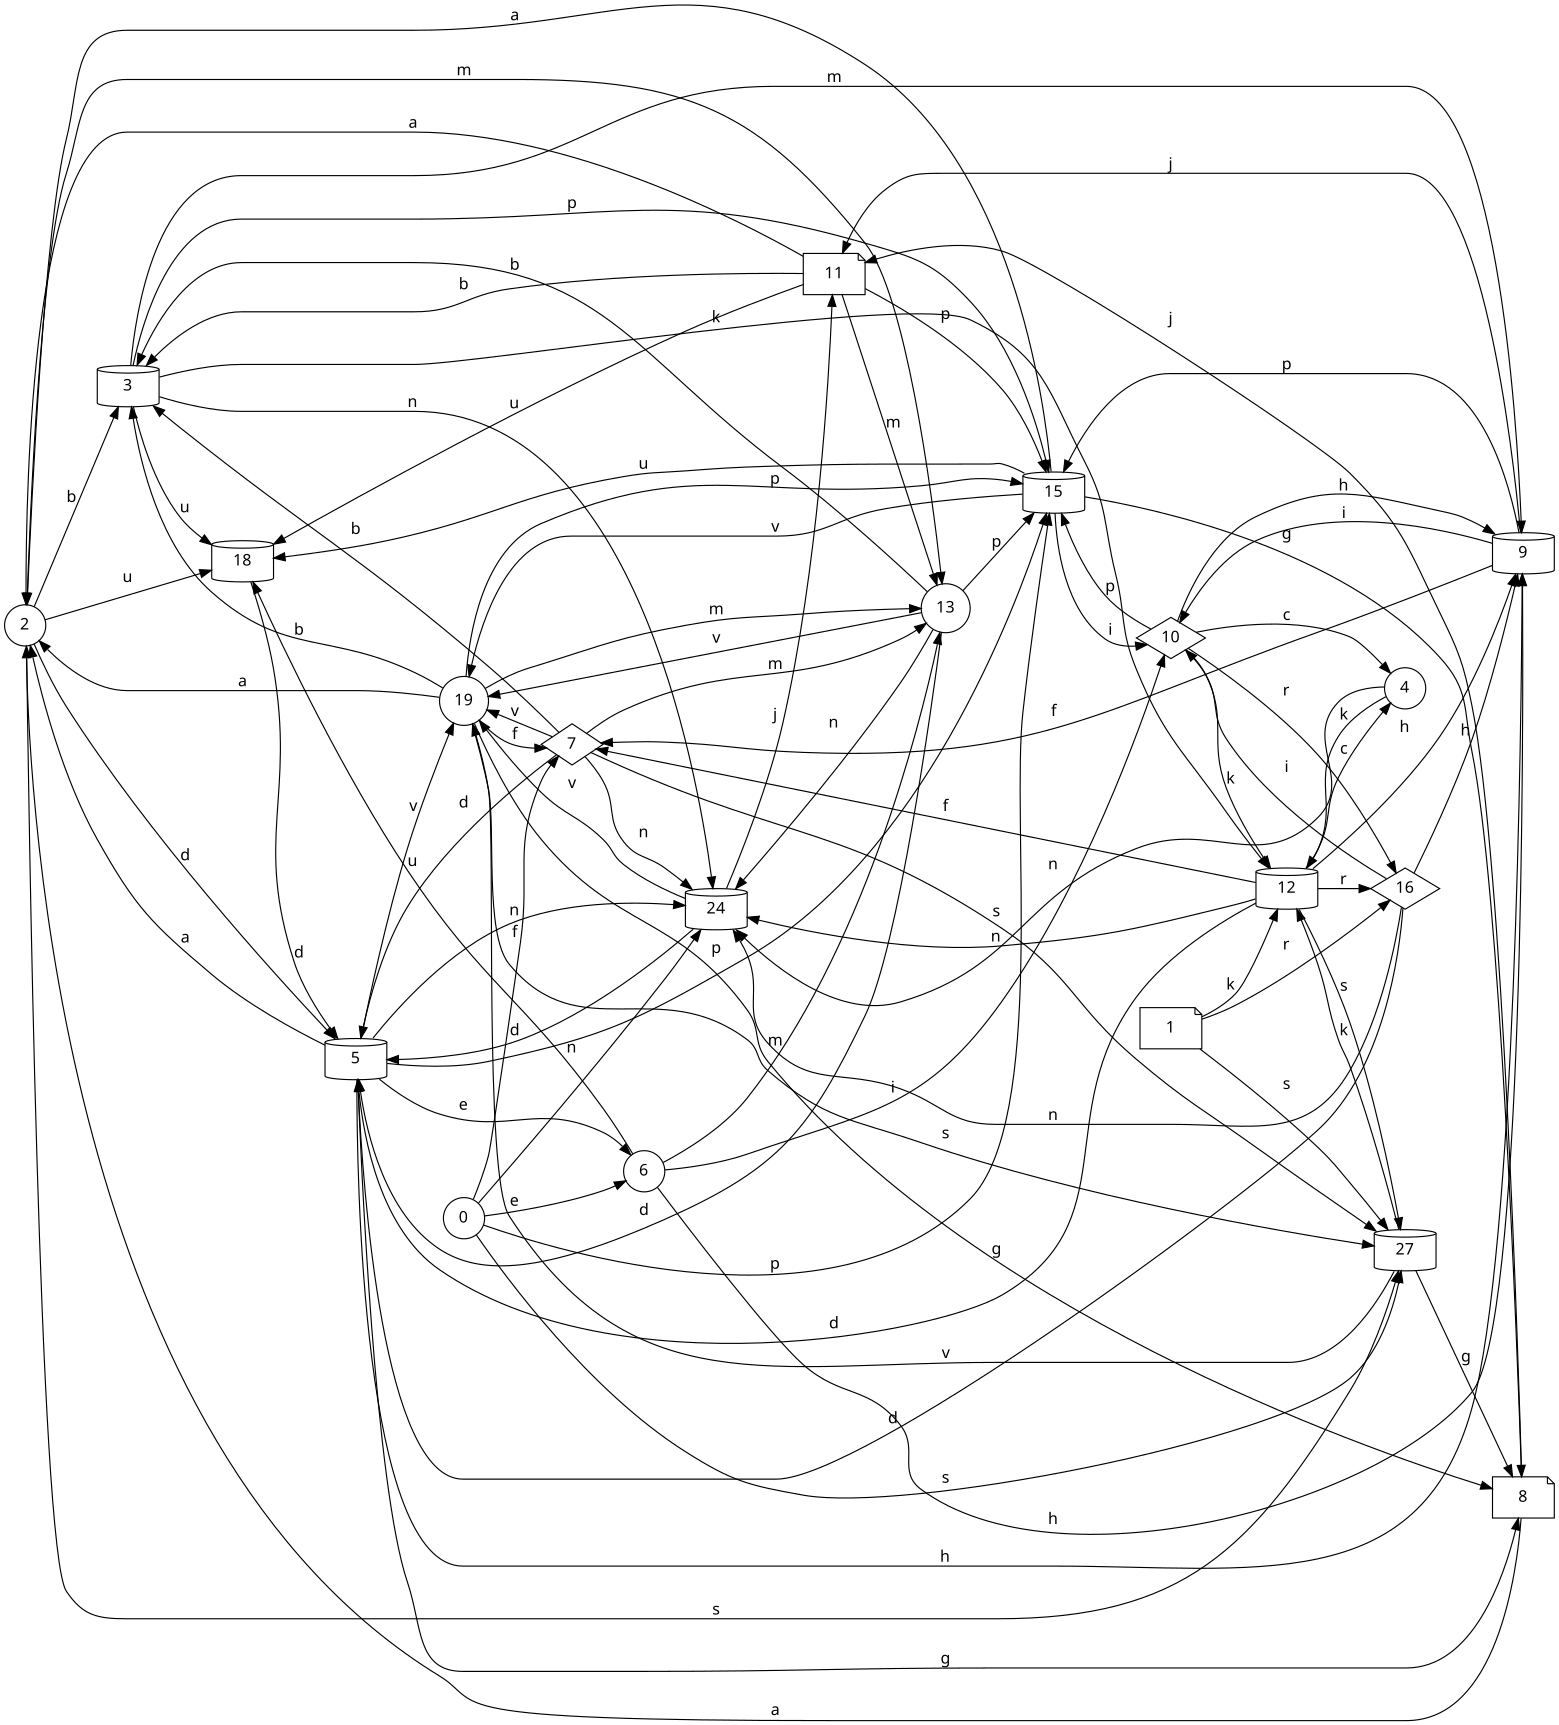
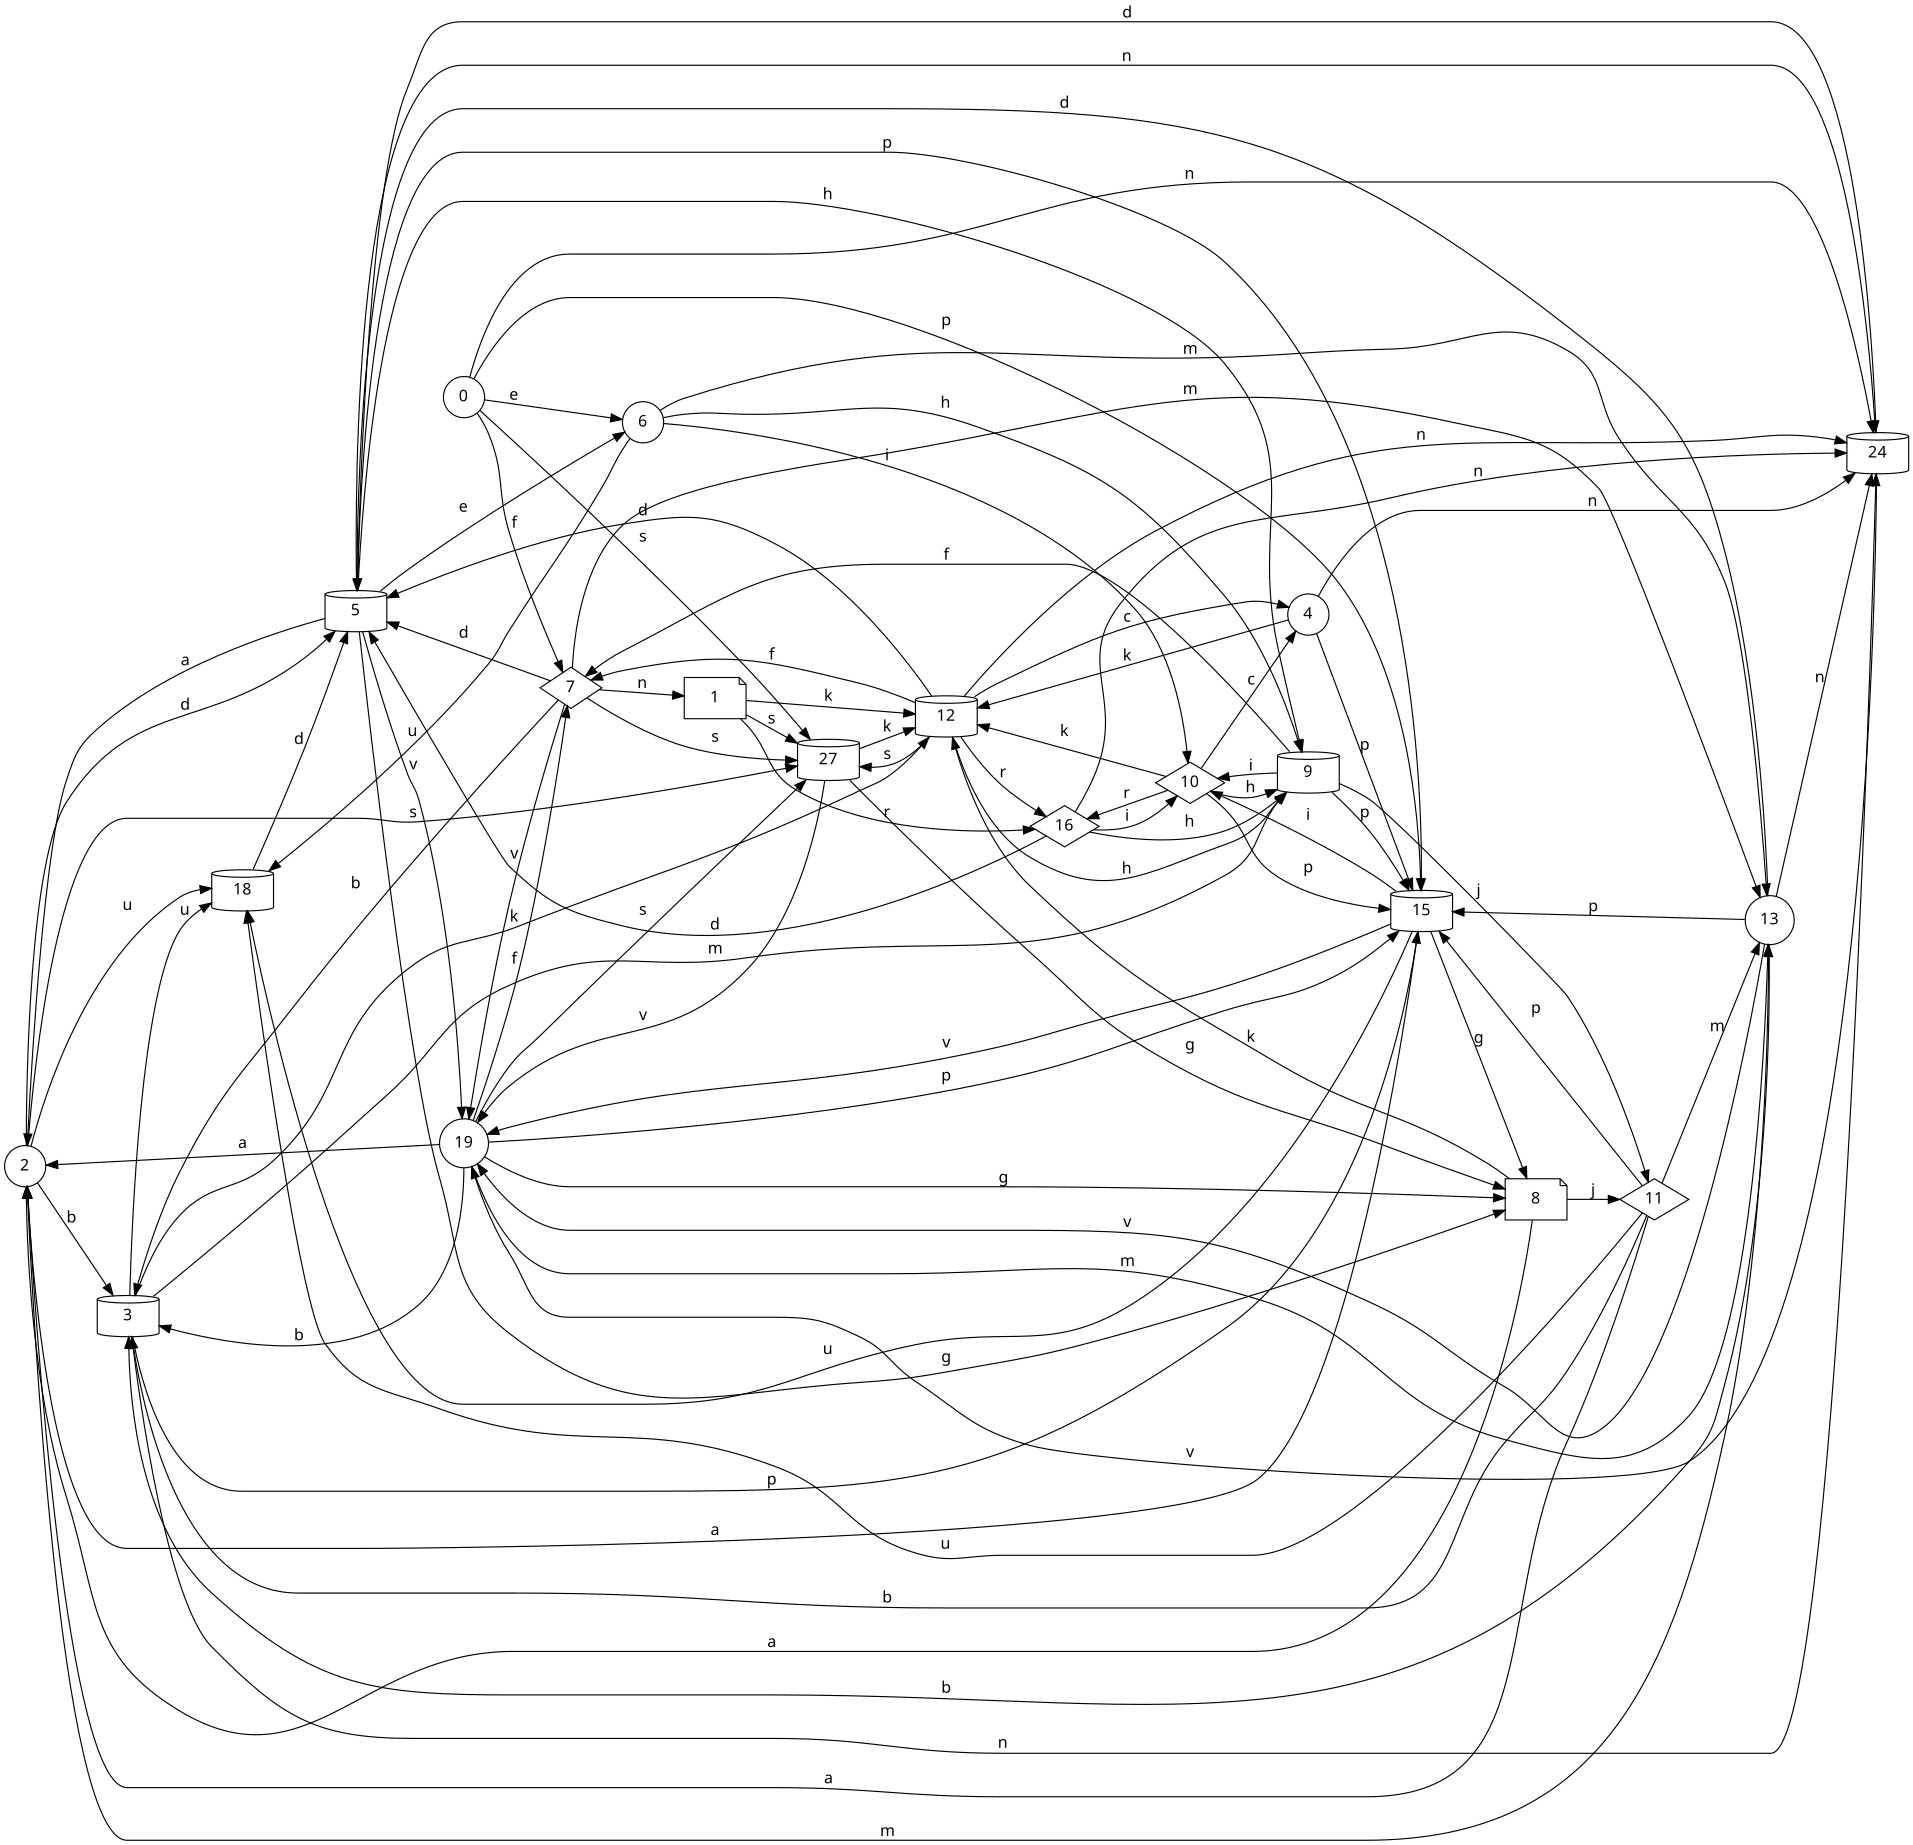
(834, 274) -> (1654, 1199)
(805, 603) -> none
none -> (1363, 756)
(617, 832) -> (636, 692)
none -> (1190, 1011)
